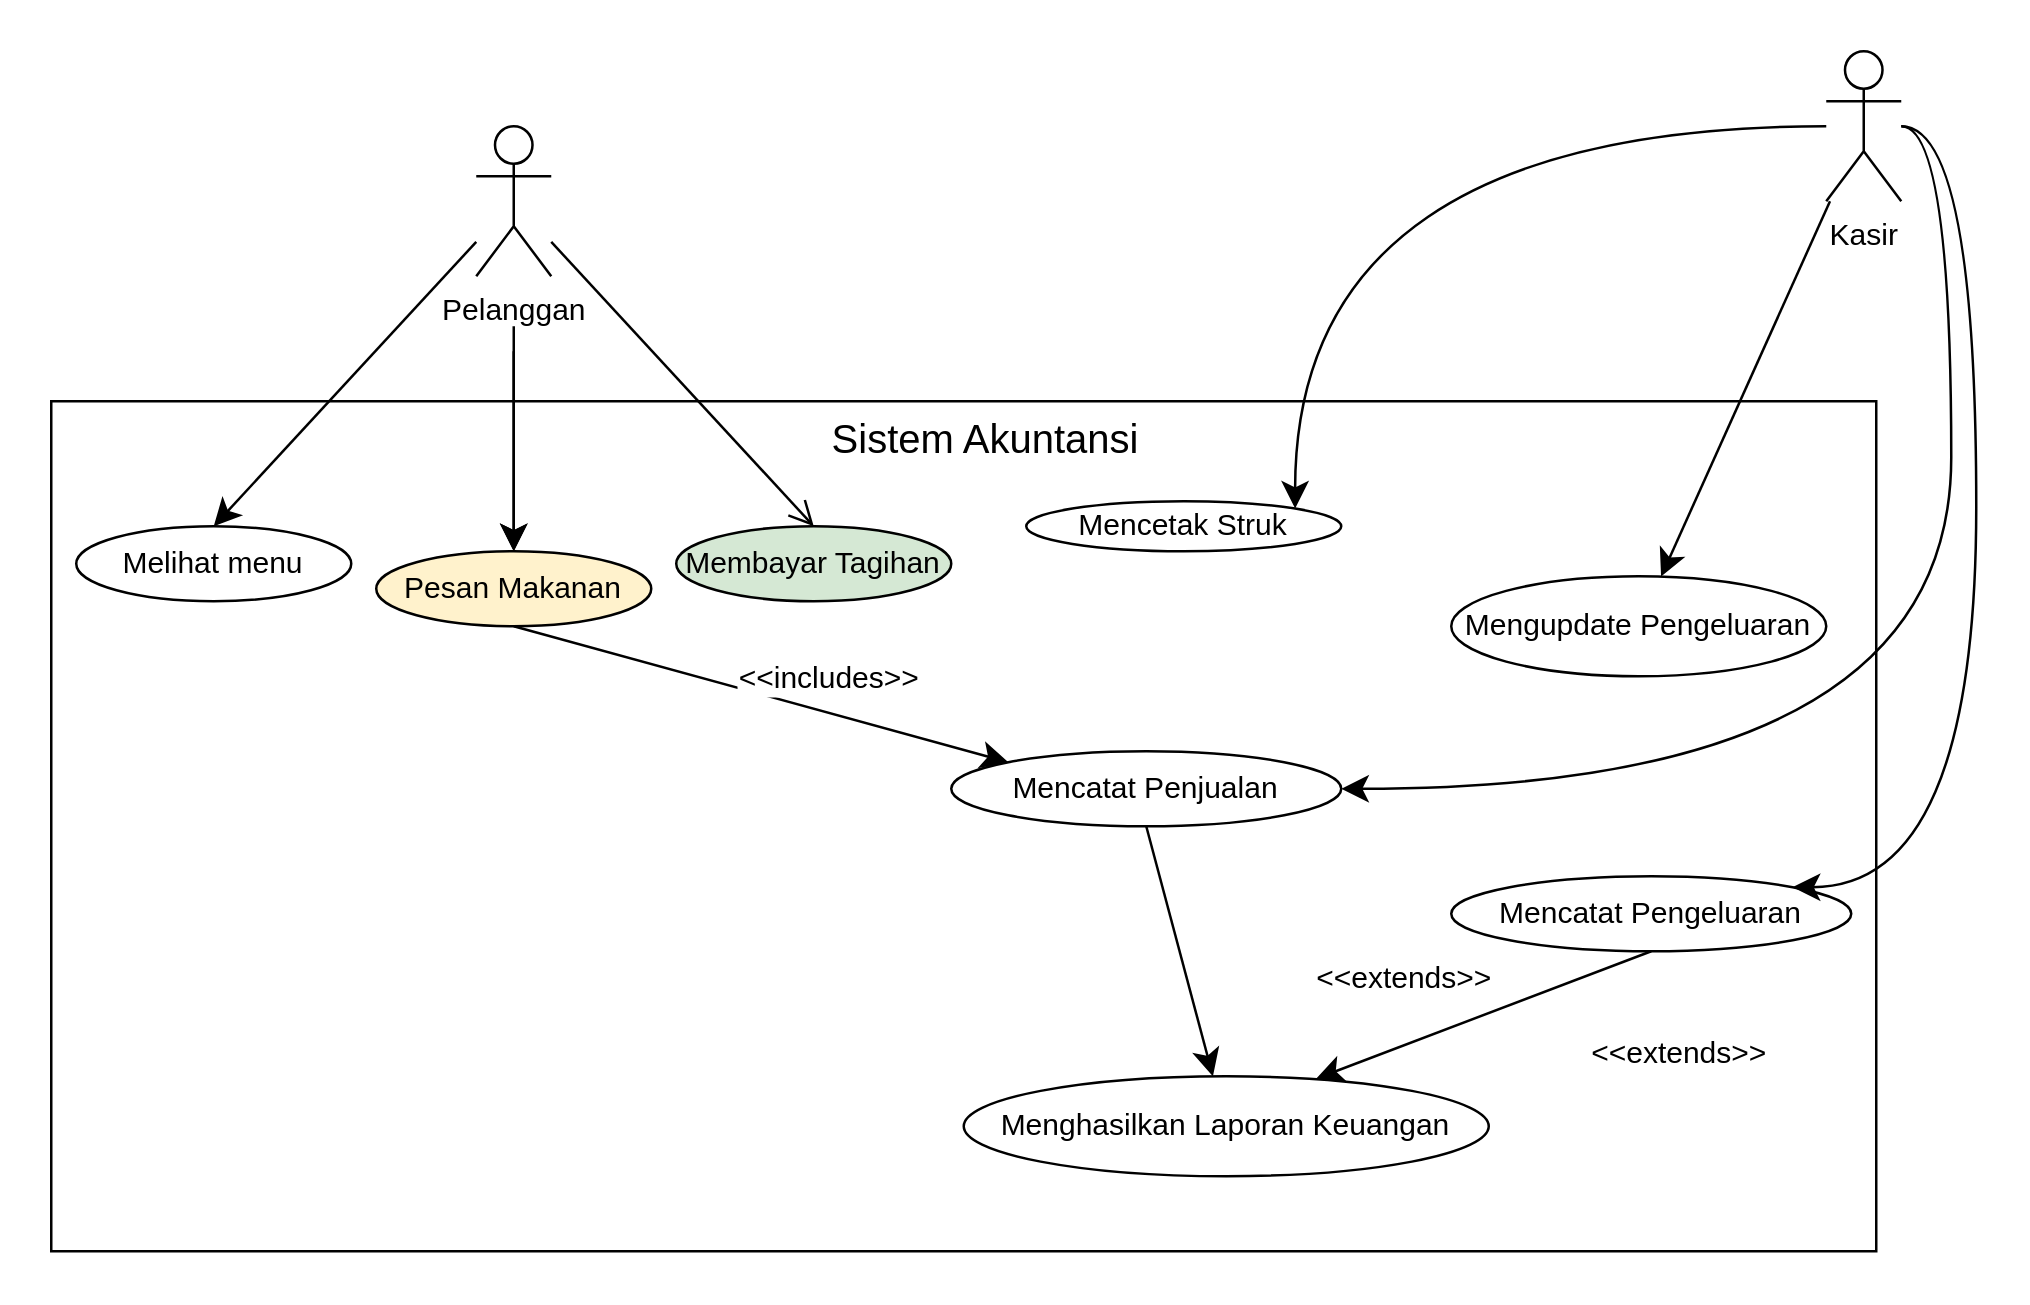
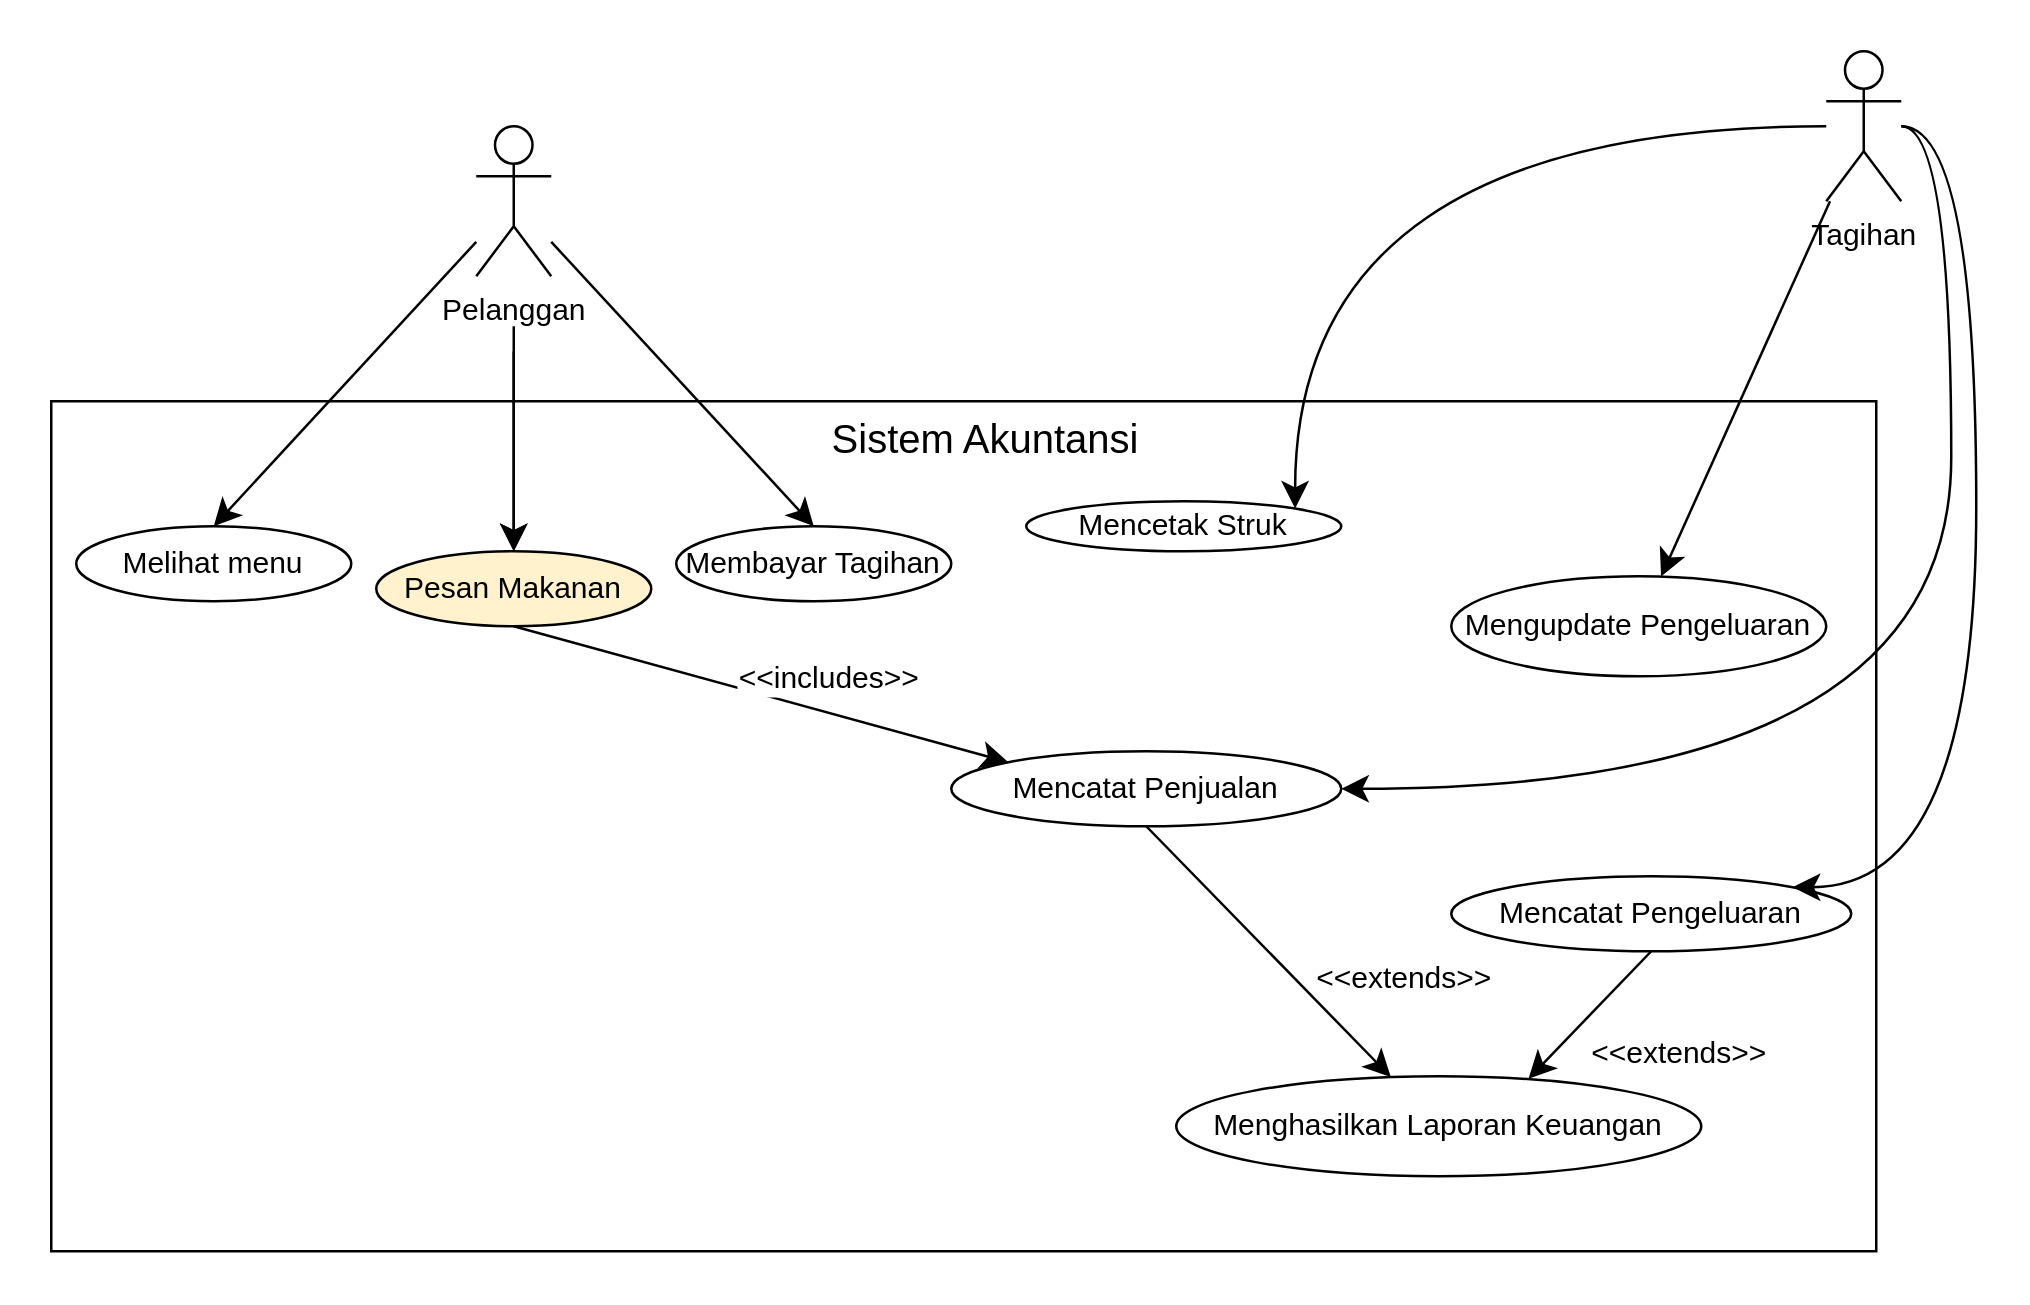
(1865, 237) -> (1865, 237)
(802, 514) -> (799, 510)
(814, 564) -> (814, 564)
(1226, 1126) -> (1439, 1126)
